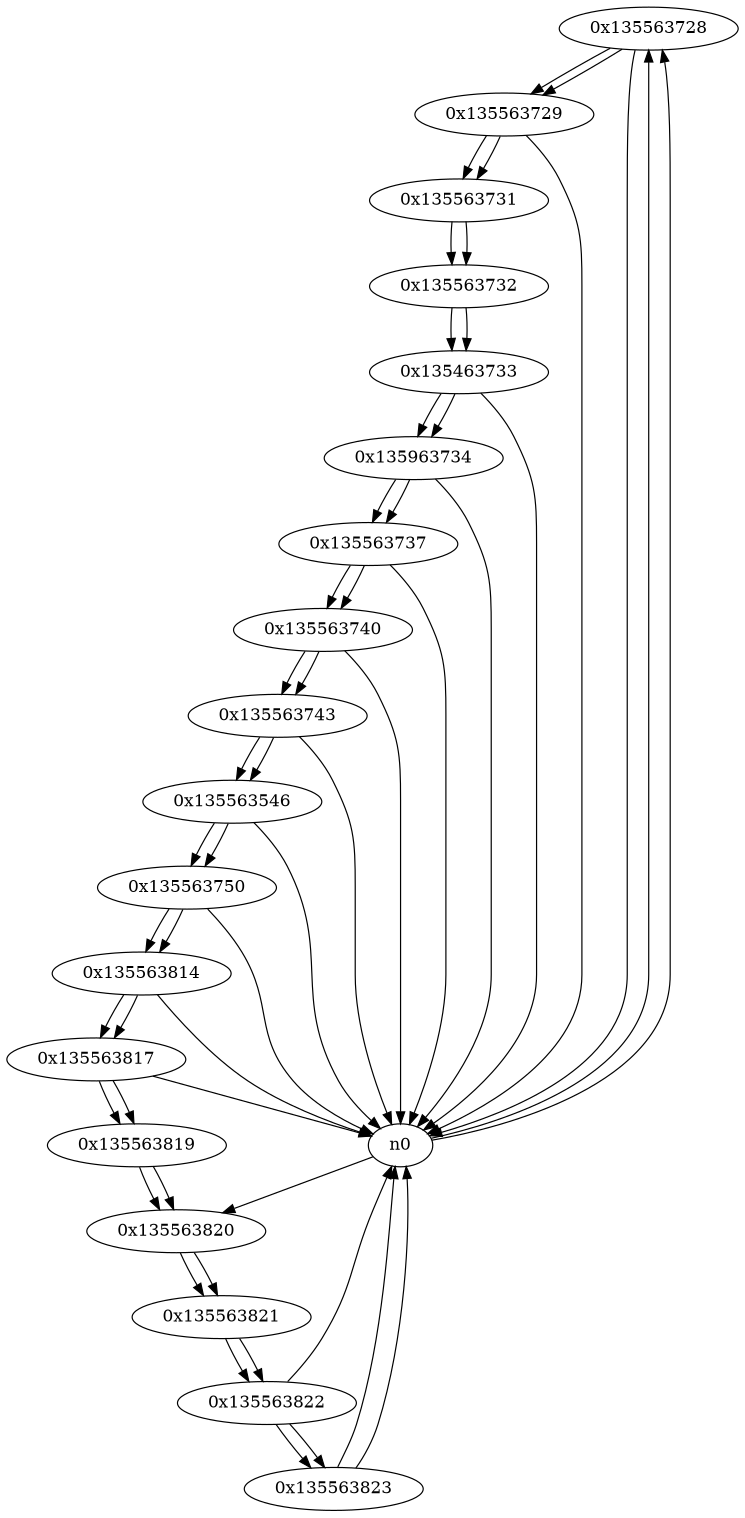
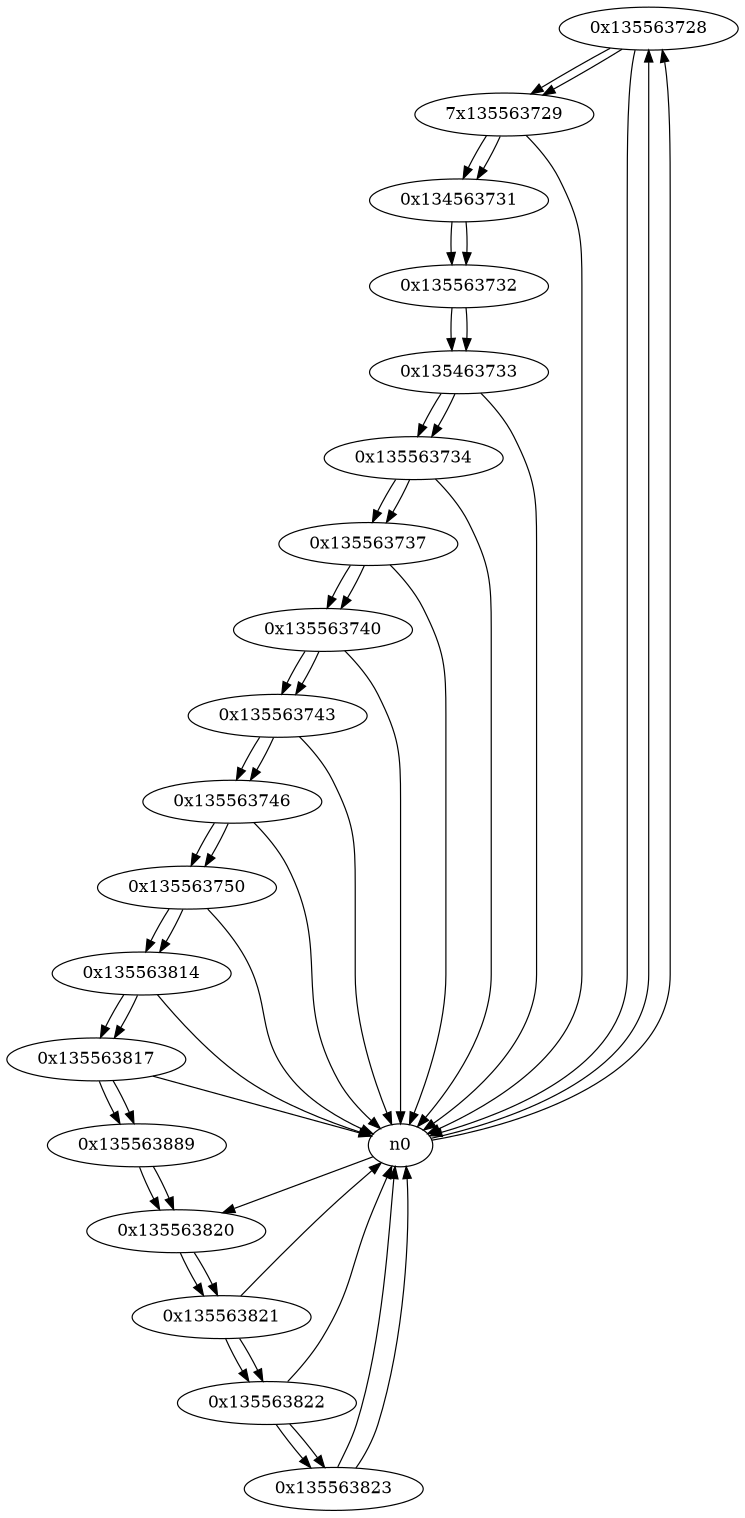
(504, 115) -> (504, 115)
(459, 200) -> (459, 200)
(414, 458) -> (414, 458)
(232, 802) -> (232, 802)
(137, 1145) -> (137, 1145)
none -> (305, 1232)
